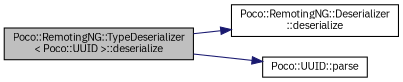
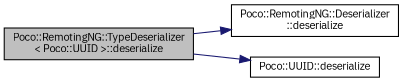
(315, 67) -> (315, 67)
